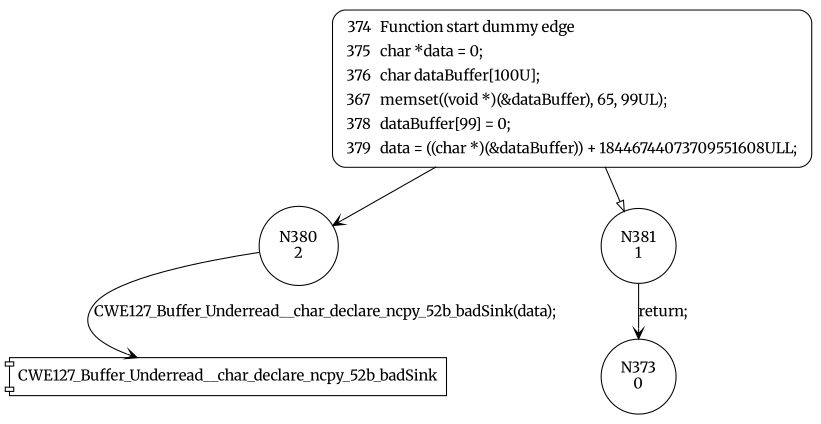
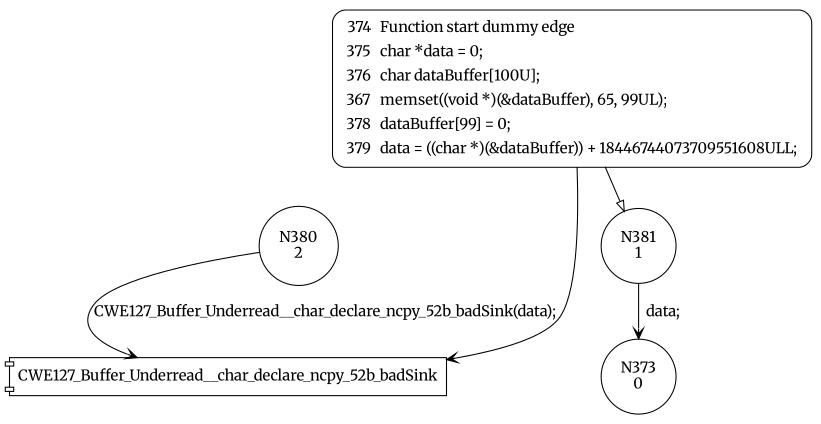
(389, 194) -> (568, 299)
(663, 312) -> (663, 312)
